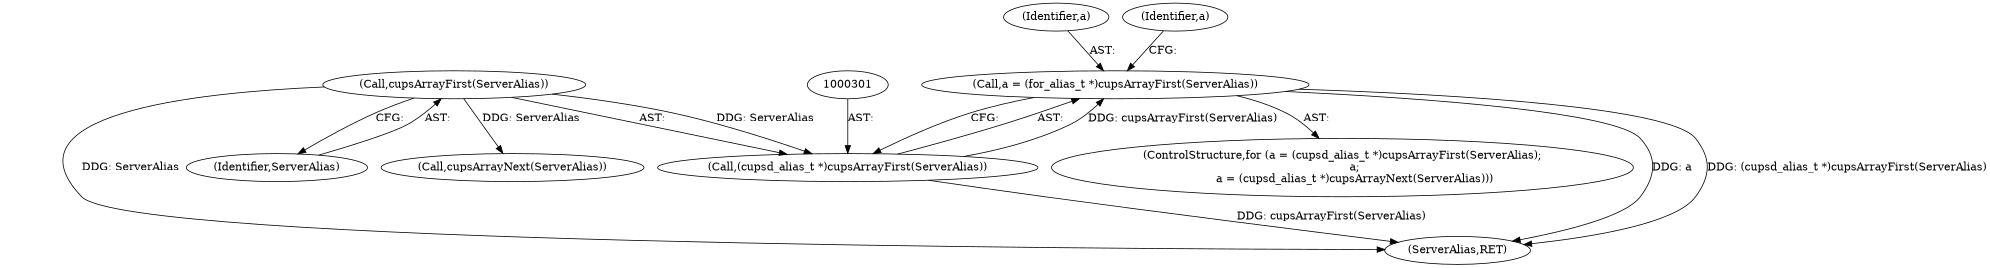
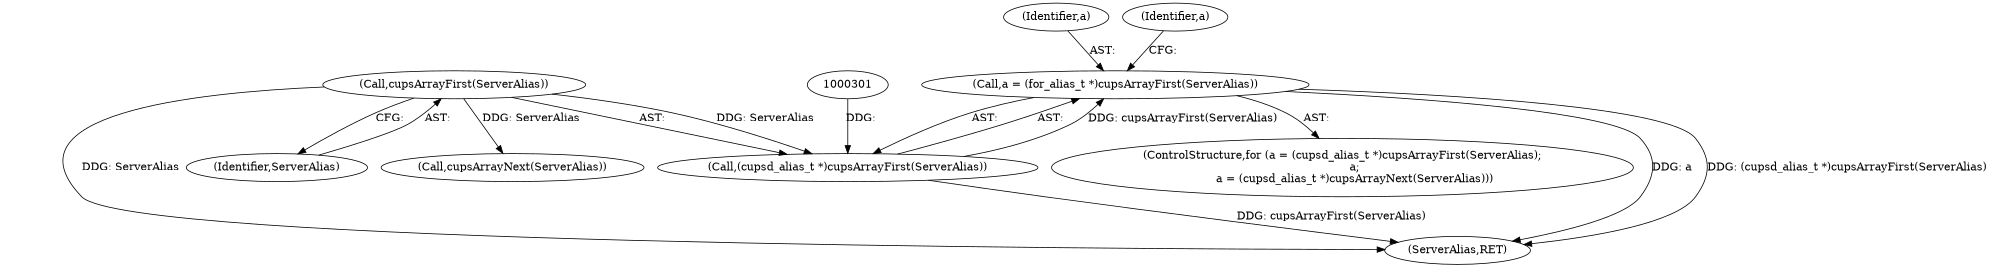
(863, 119) -> (863, 119)
(987, 119) -> (987, 119)
